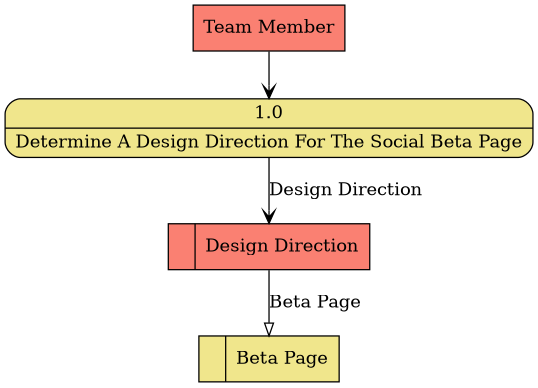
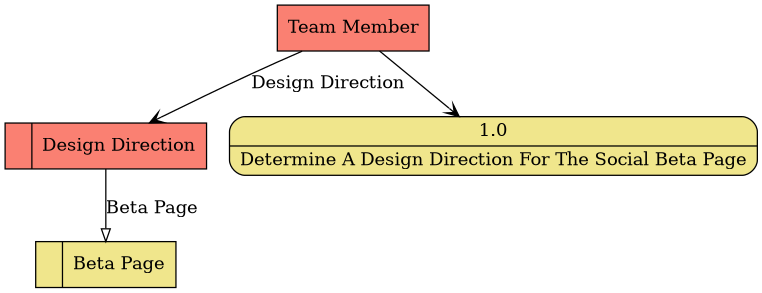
(269, 184) -> (231, 83)
